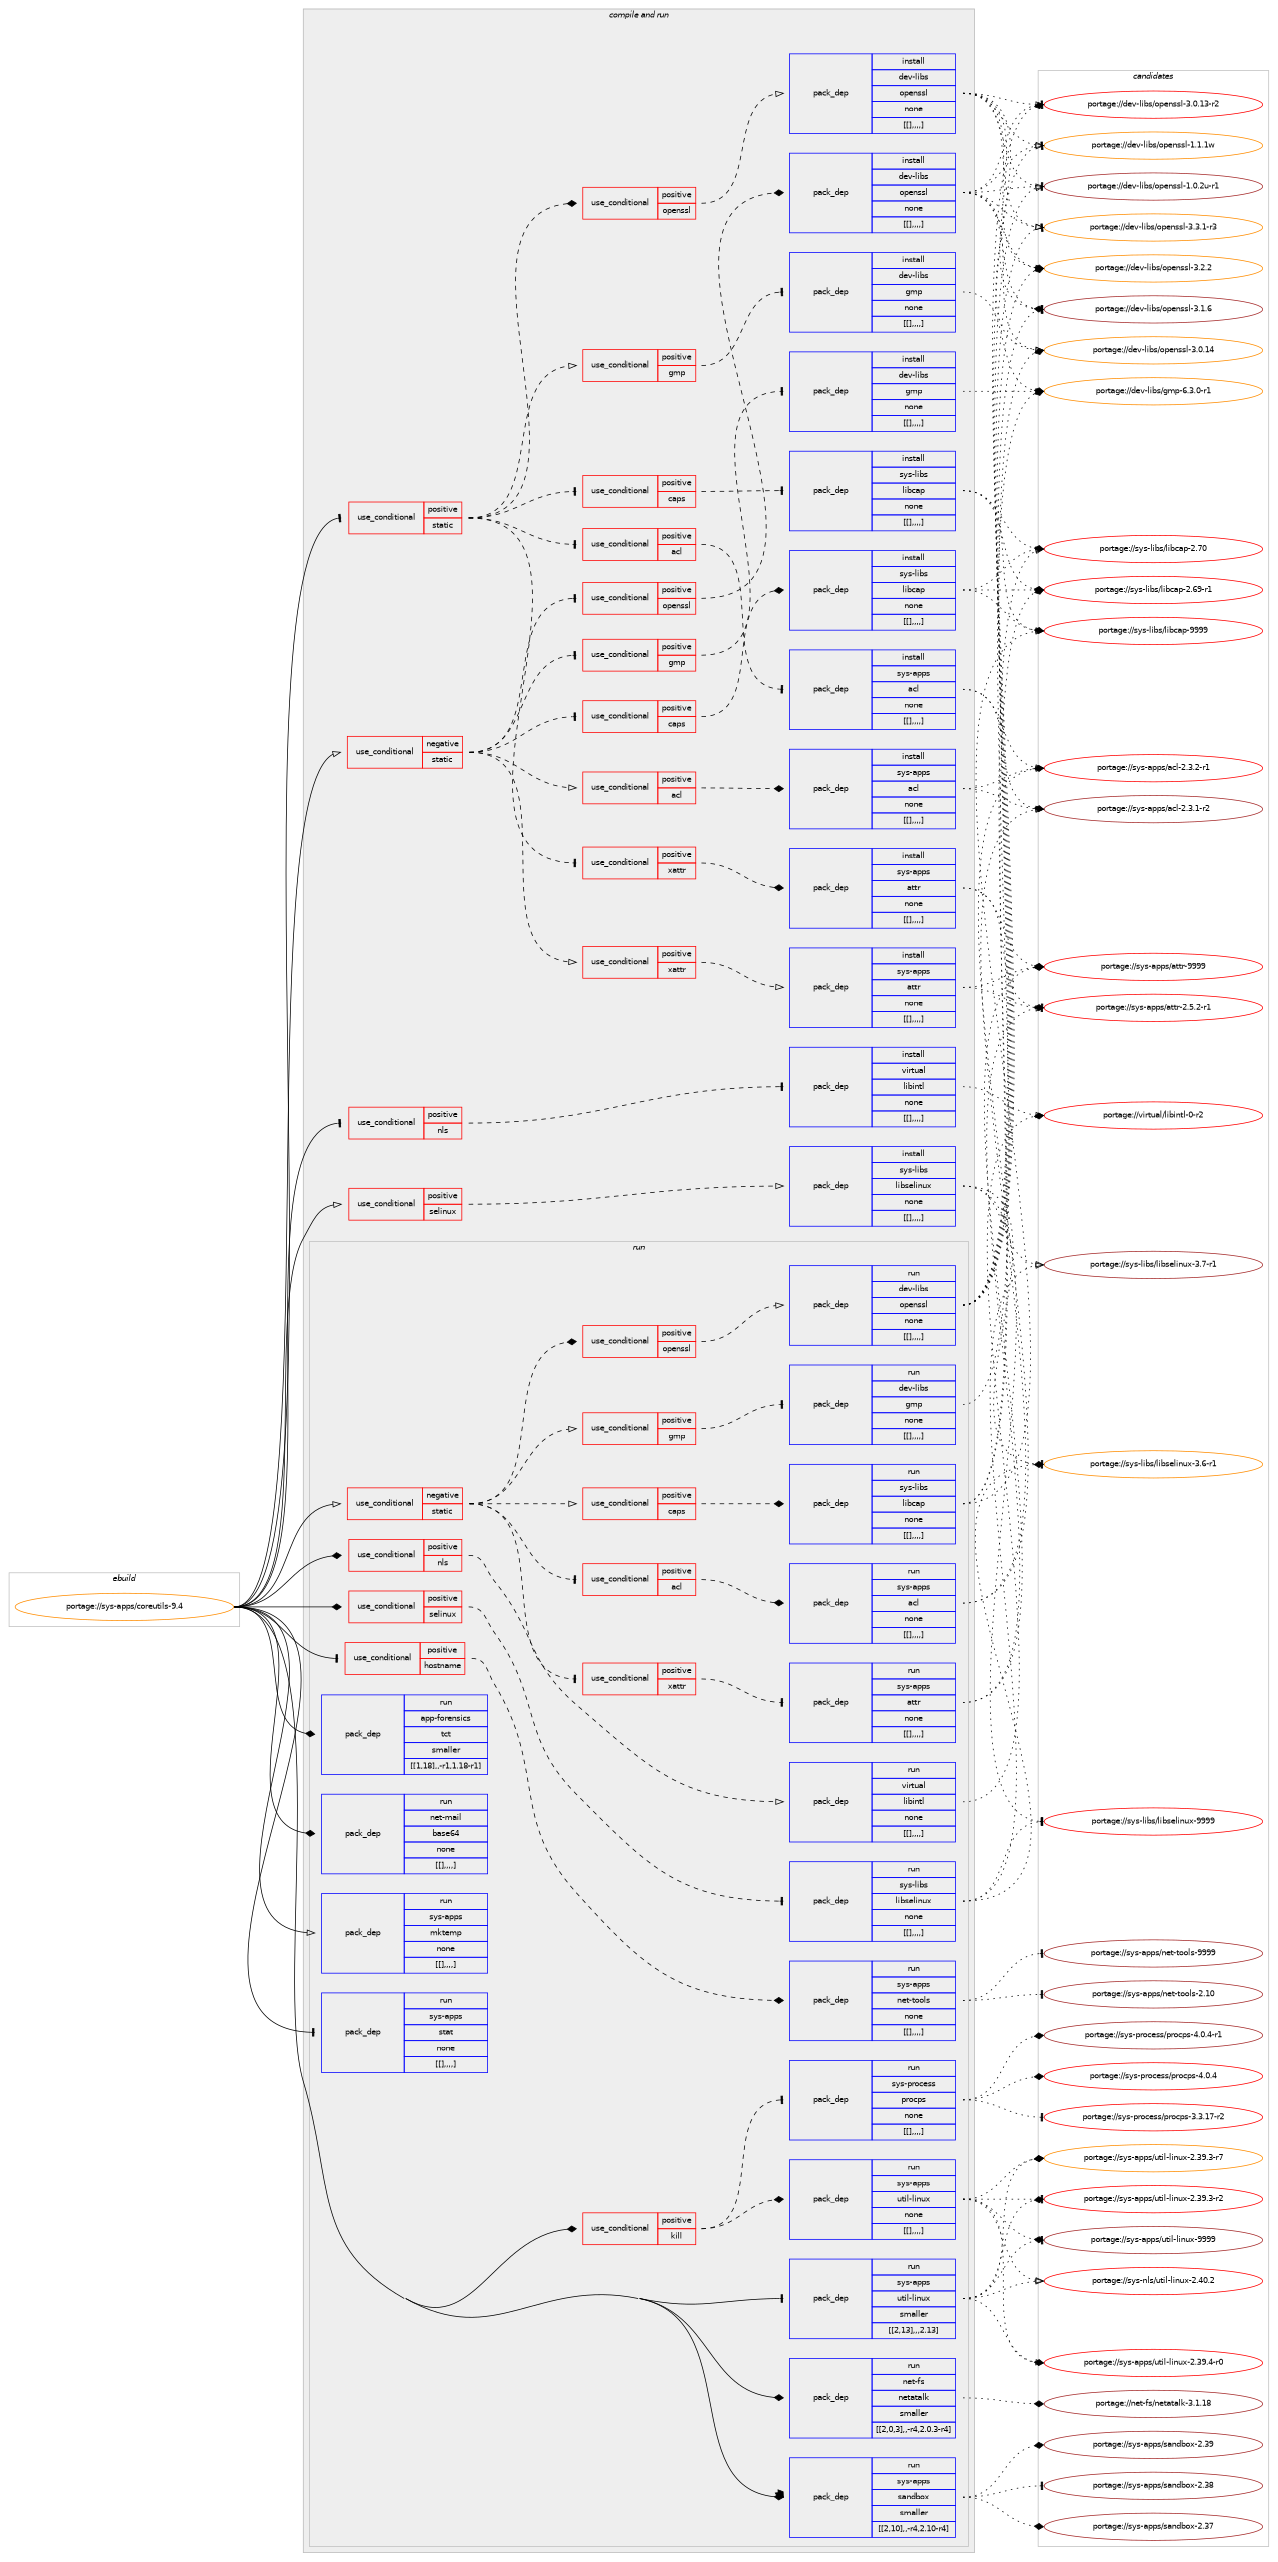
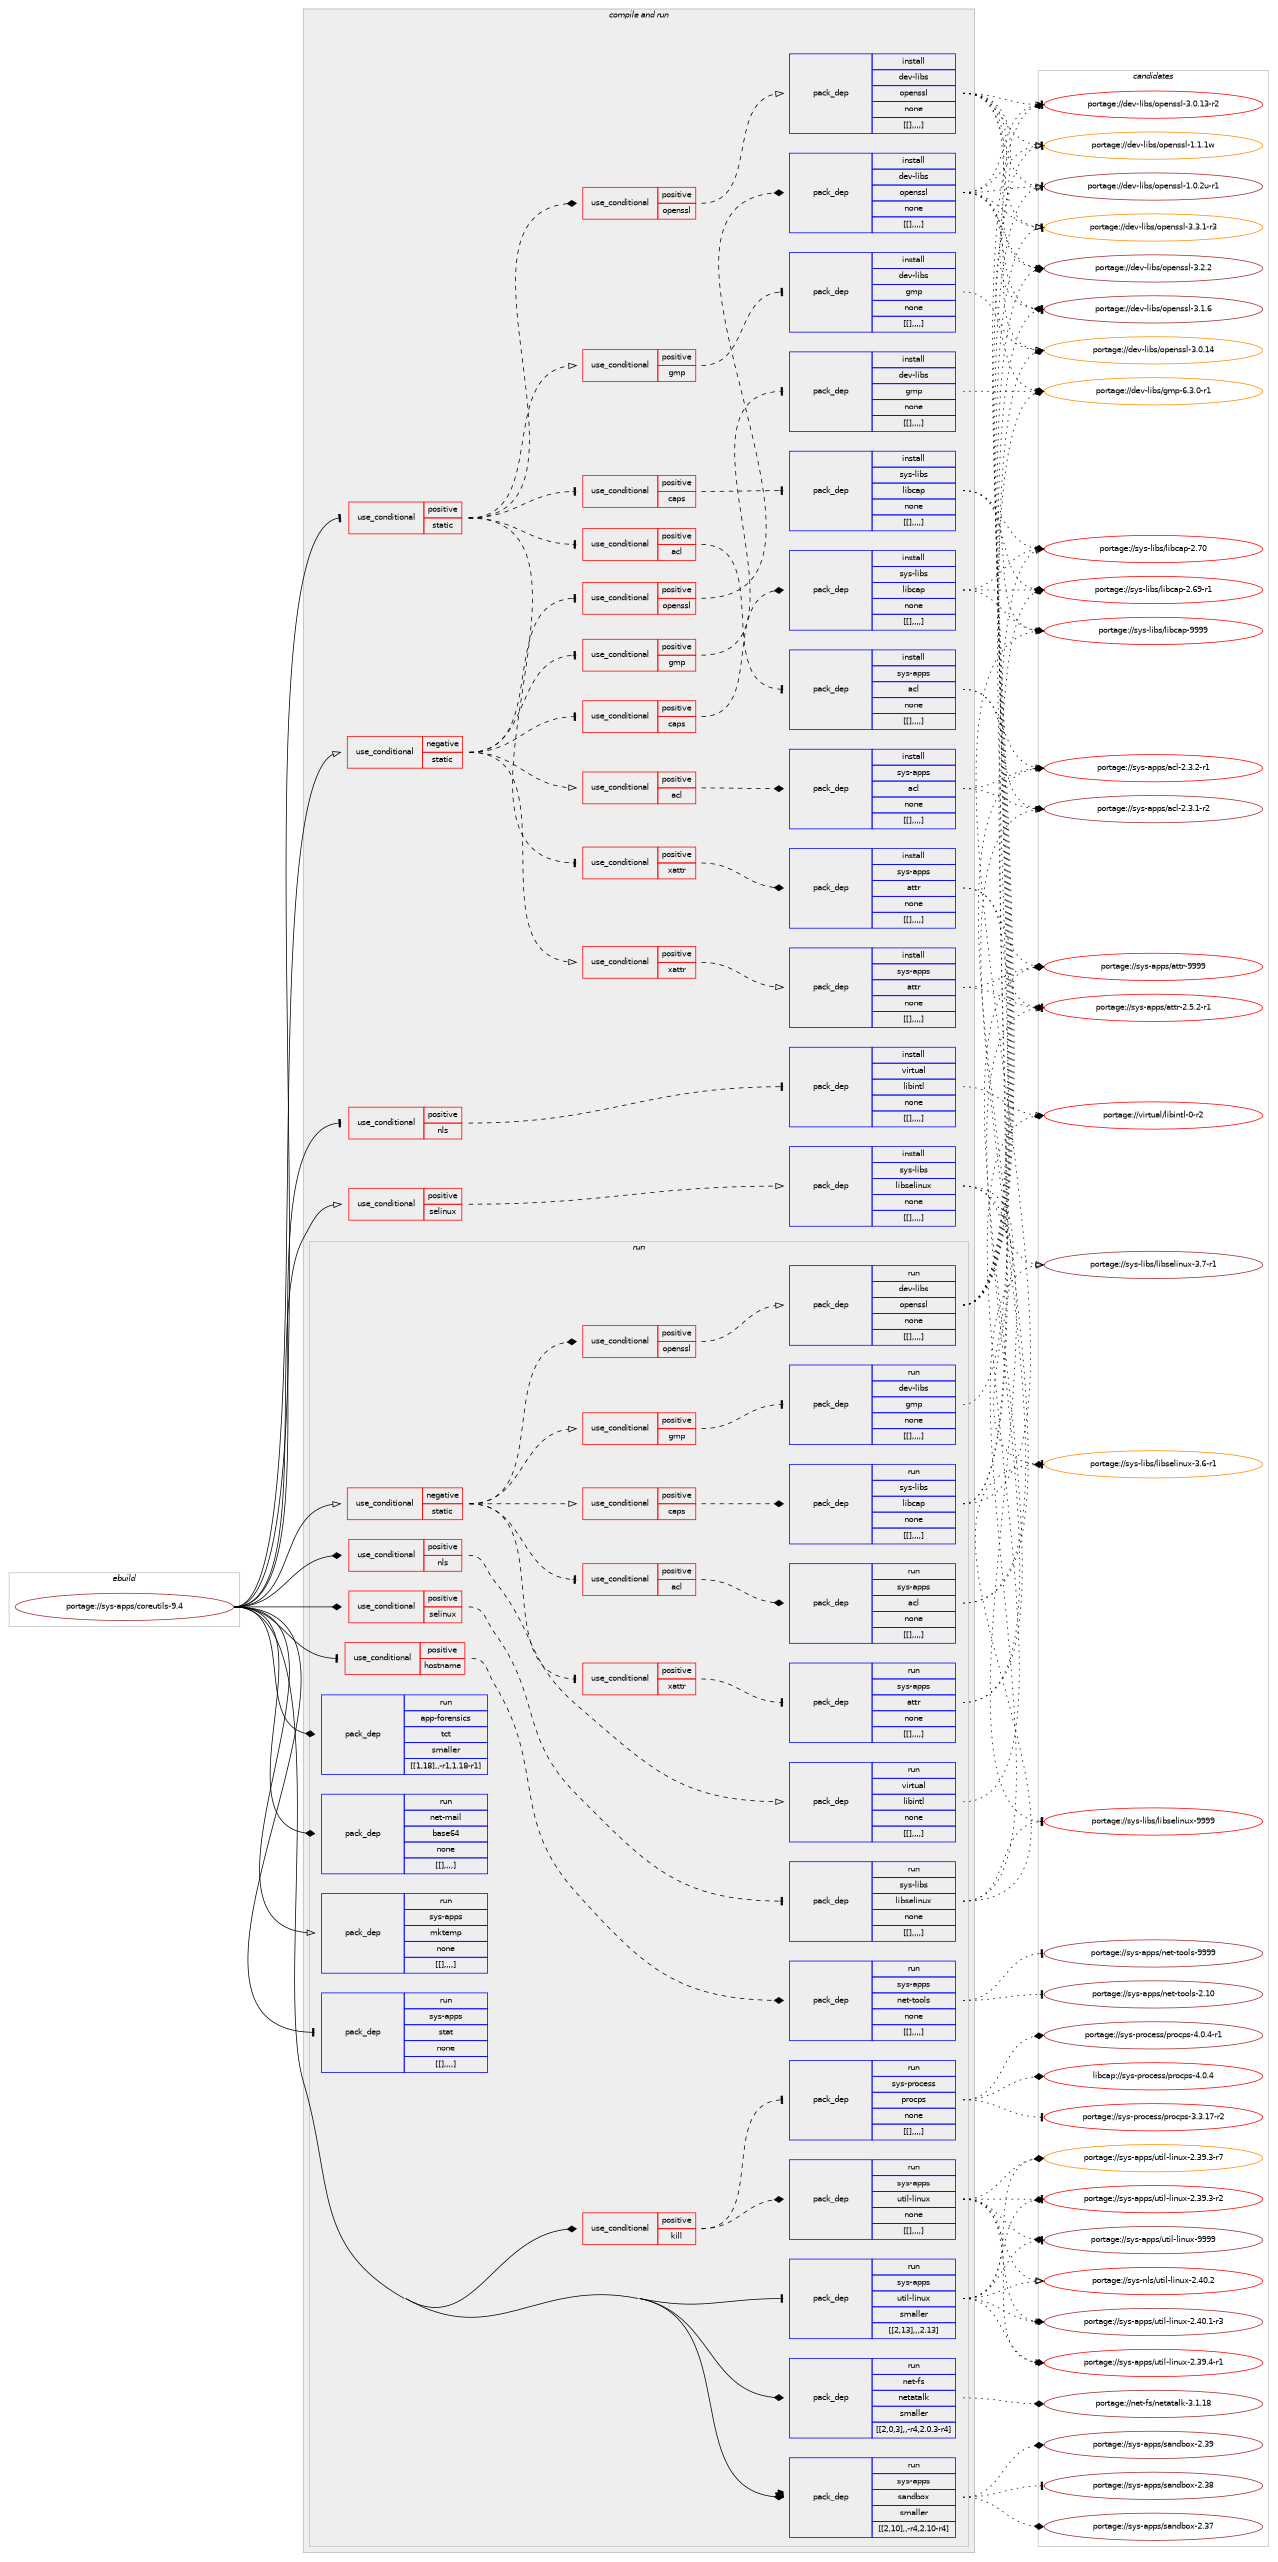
(1153, 268) -> (1153, 268)
(124, 1607) -> (124, 1607)
(1153, 2076) -> (1153, 2076)
none -> (1153, 2322)
(1153, 2363) -> (1153, 2363)
